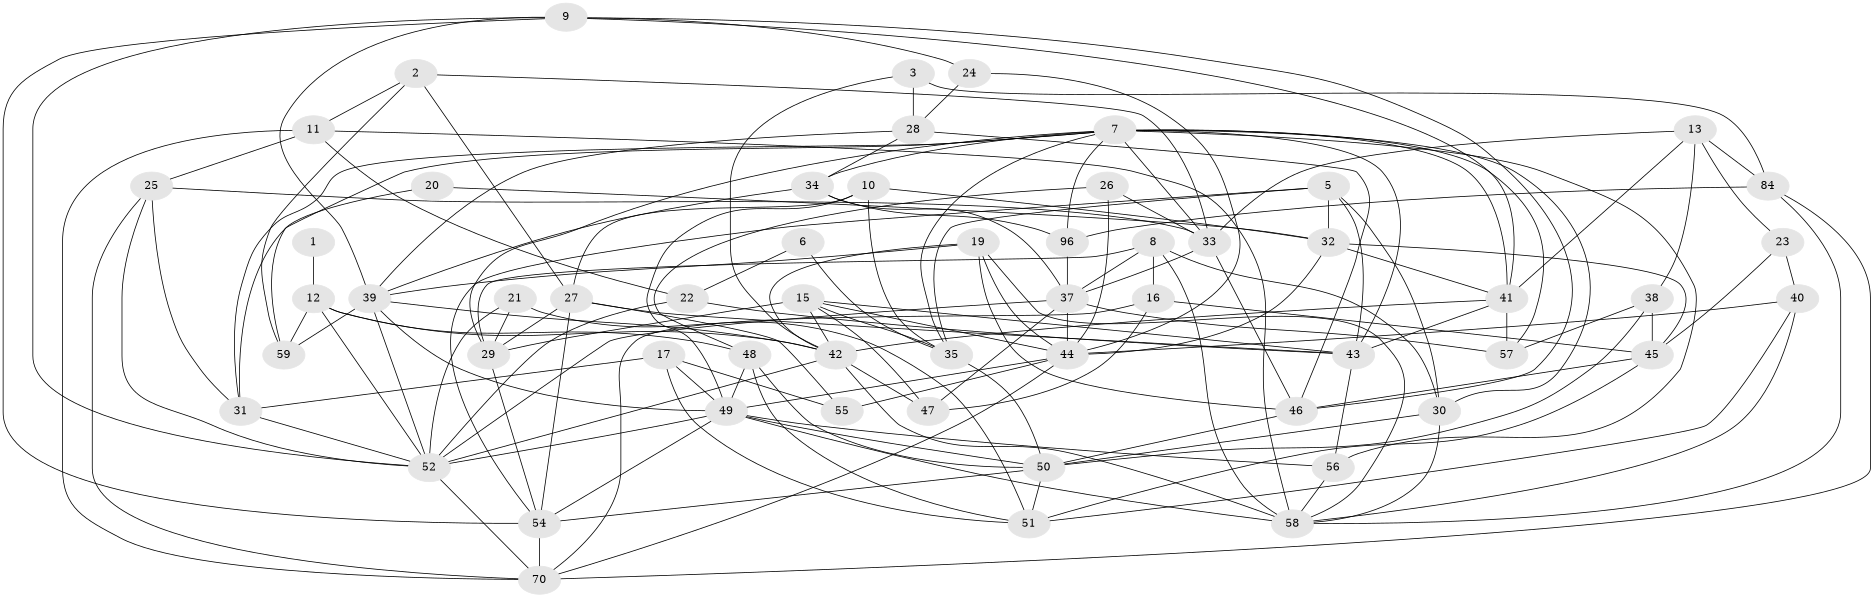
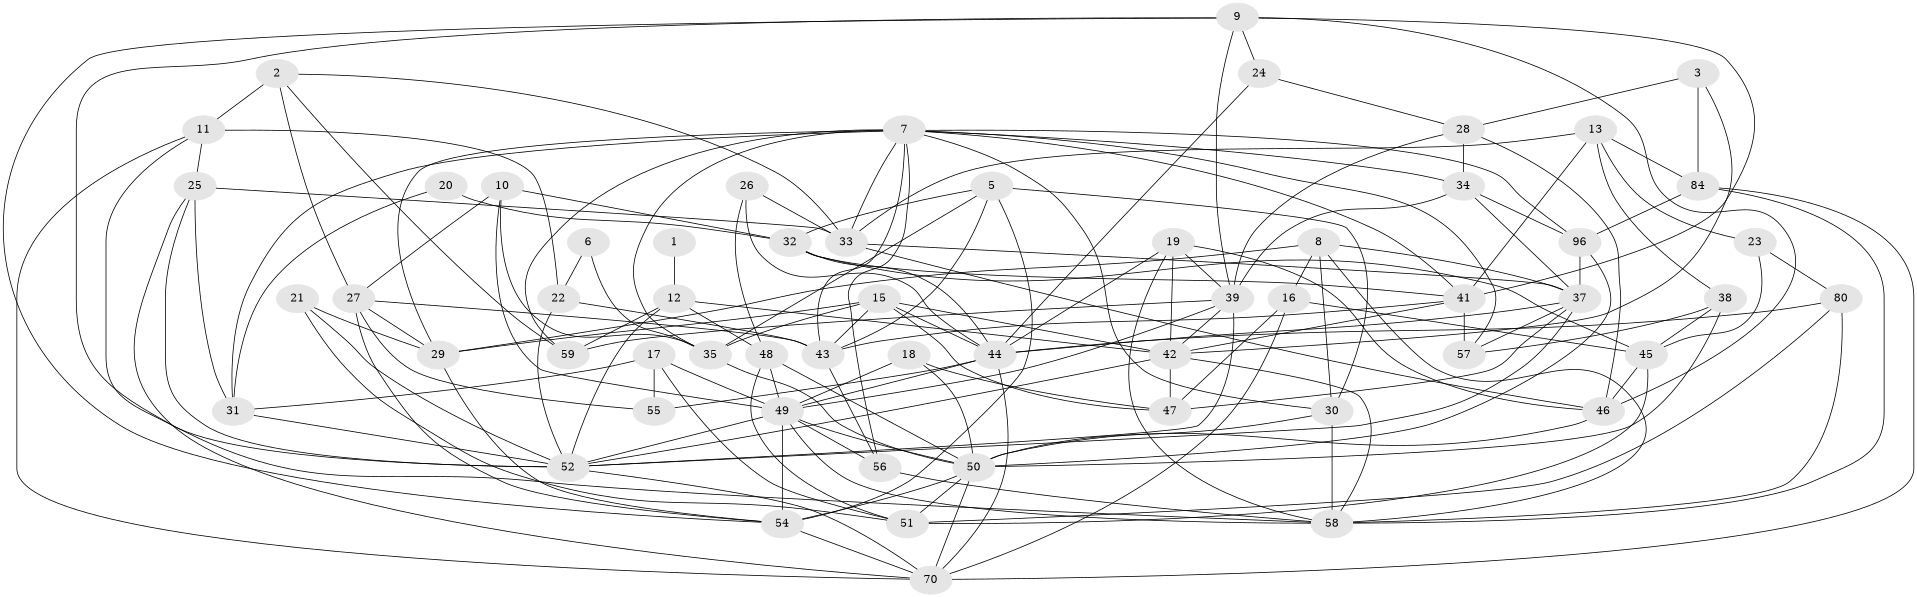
(1798, 299) -> (1841, 299)
none -> (909, 355)
none -> (1351, 438)
none -> (950, 530)
